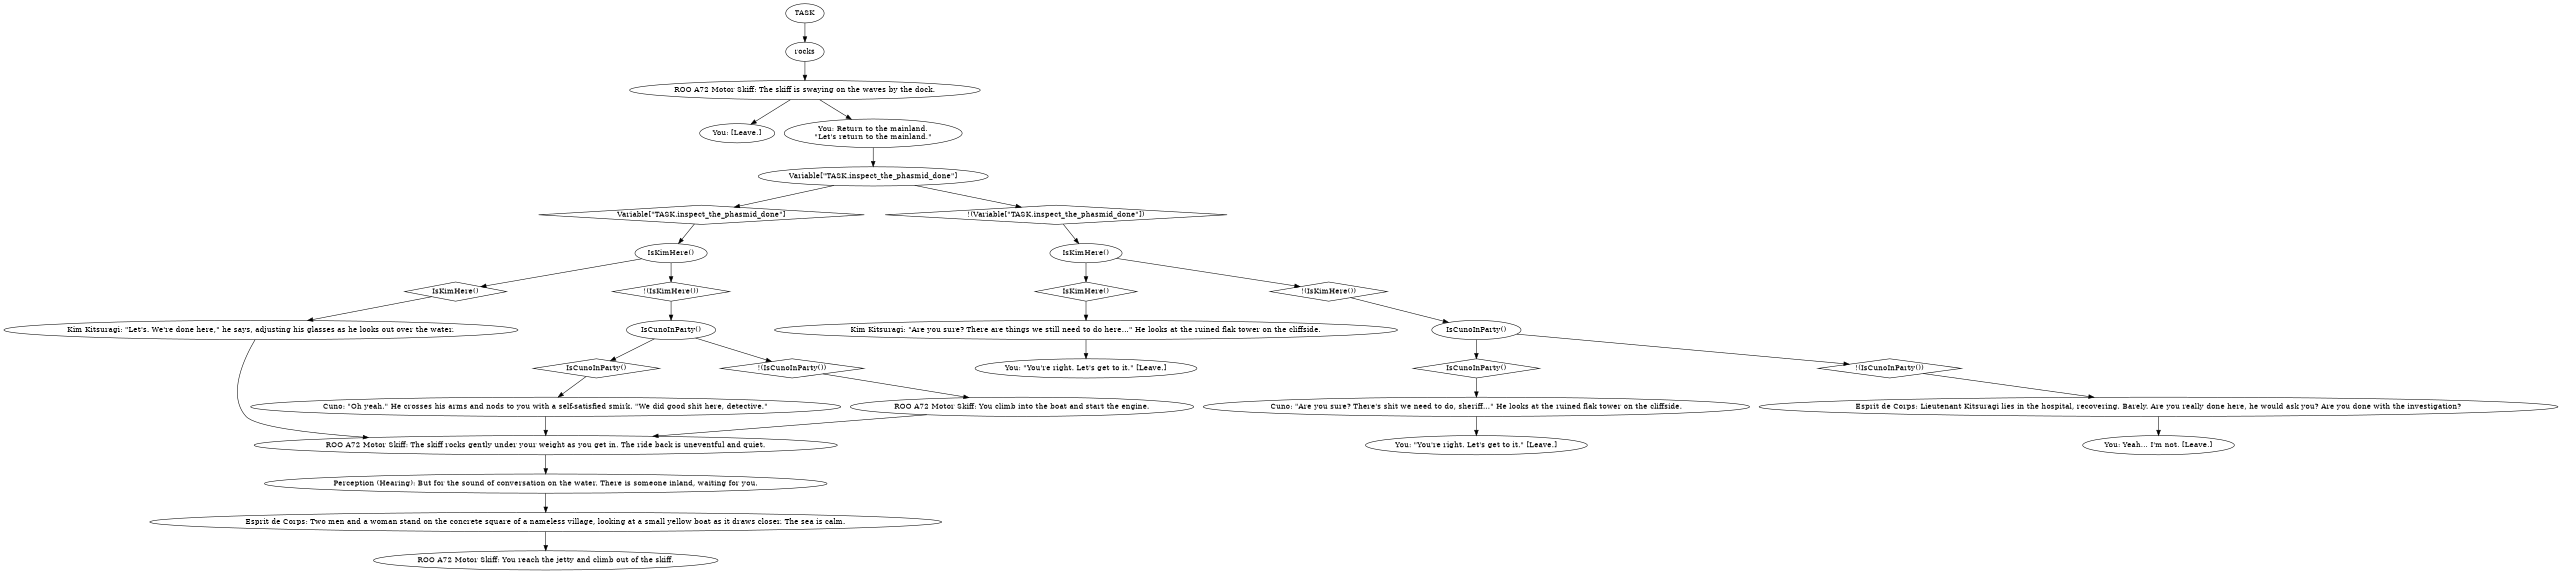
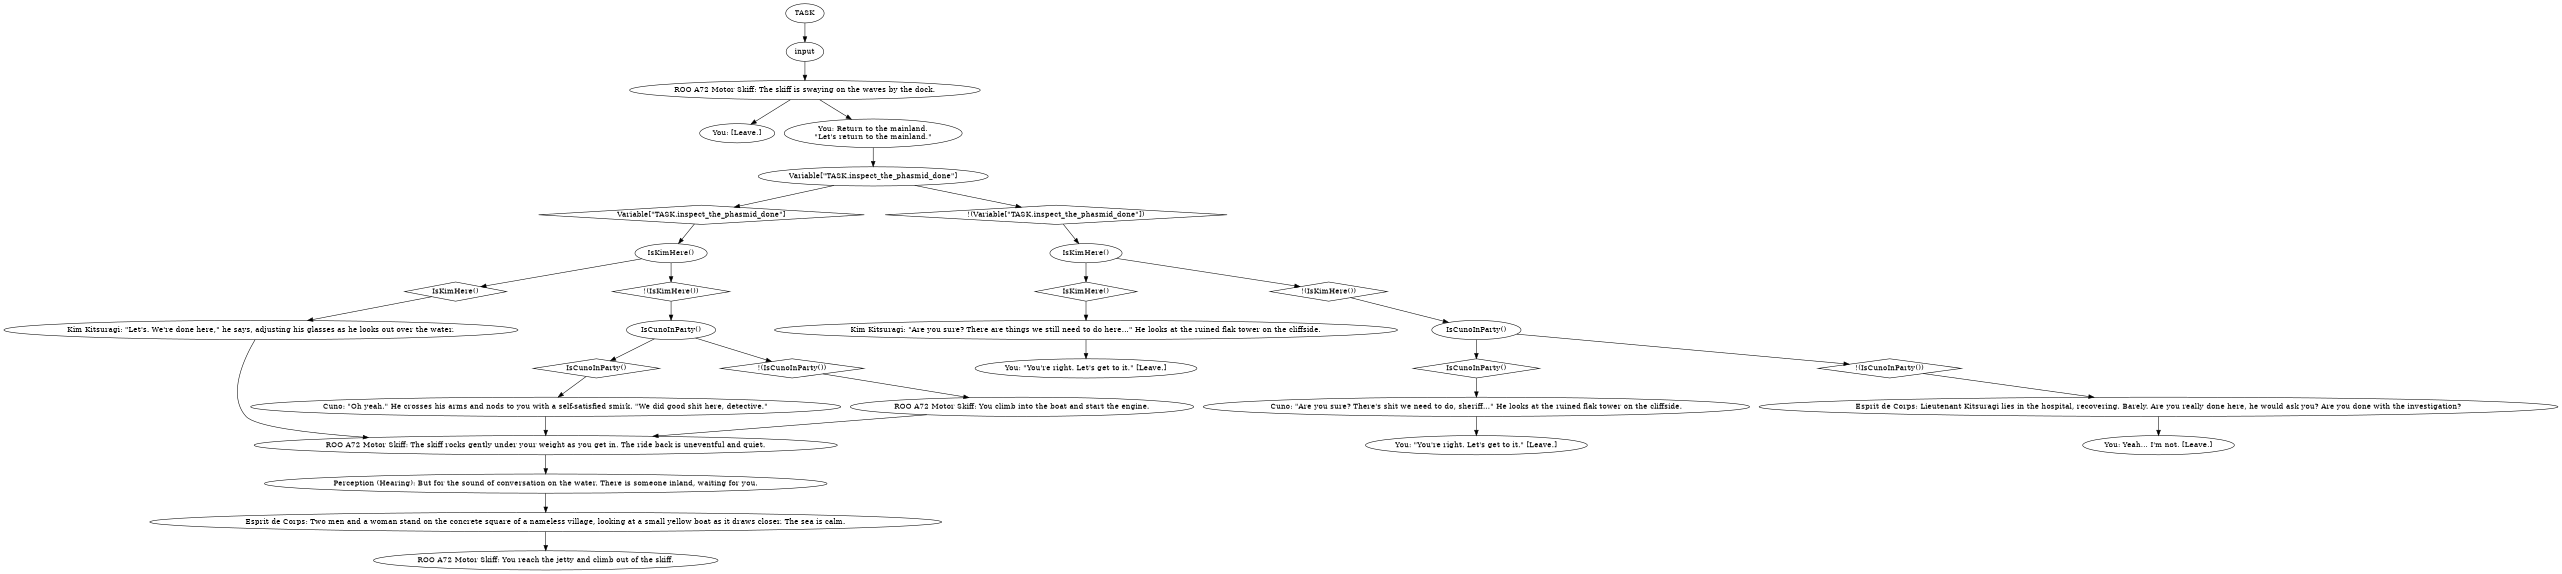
(805, 52) -> (805, 52)
